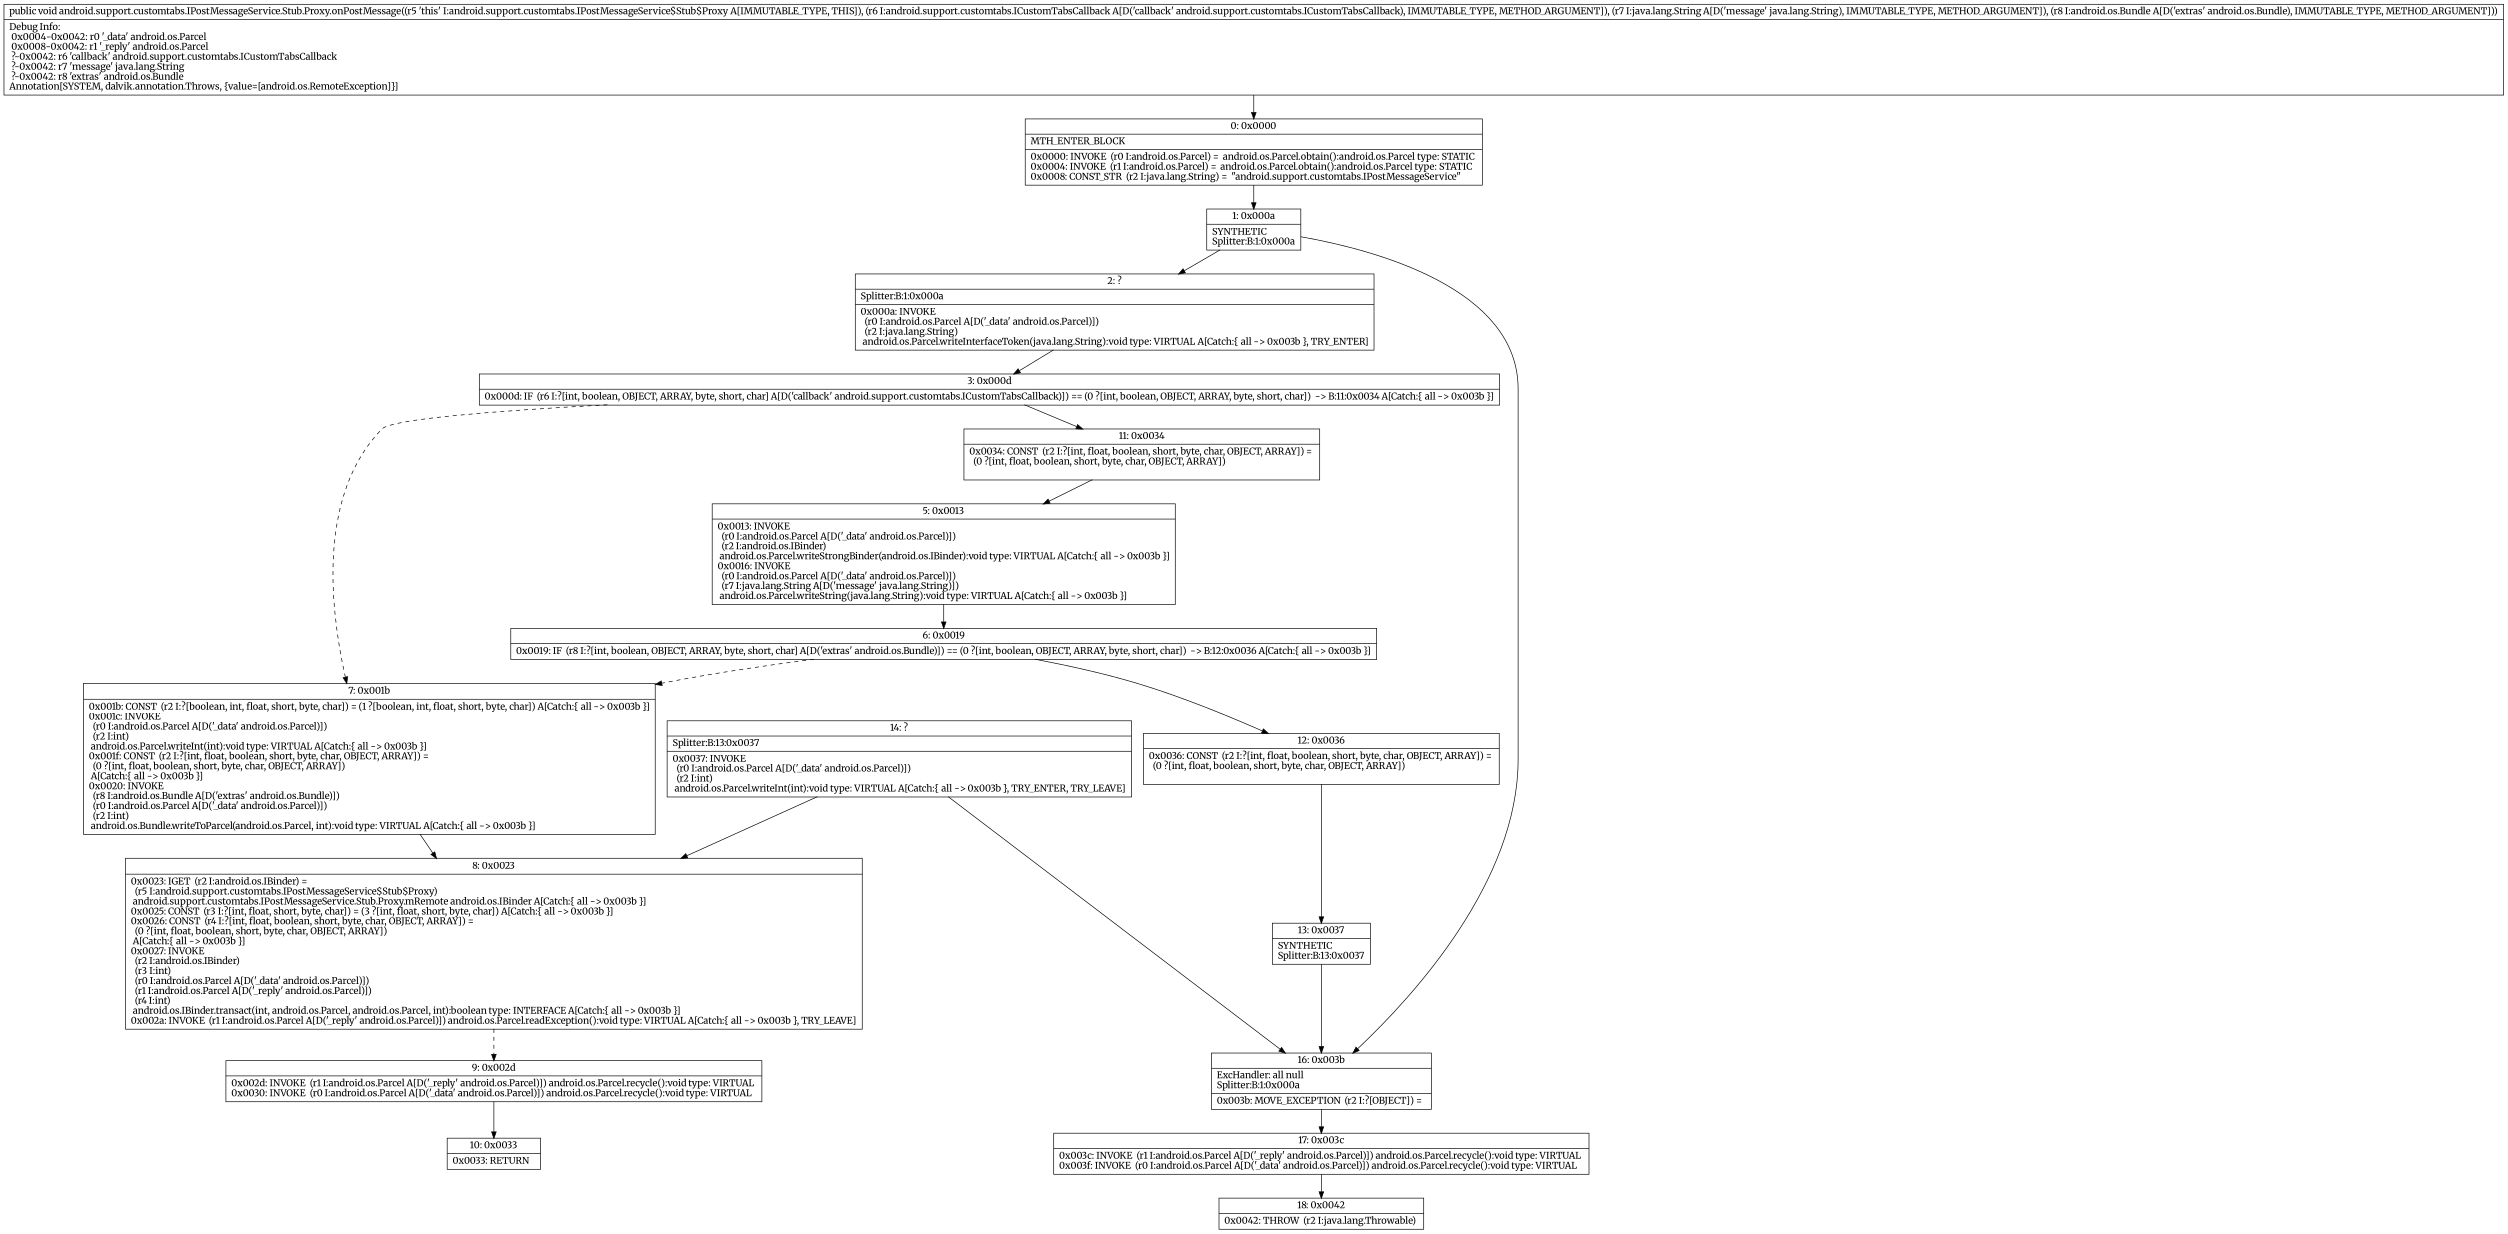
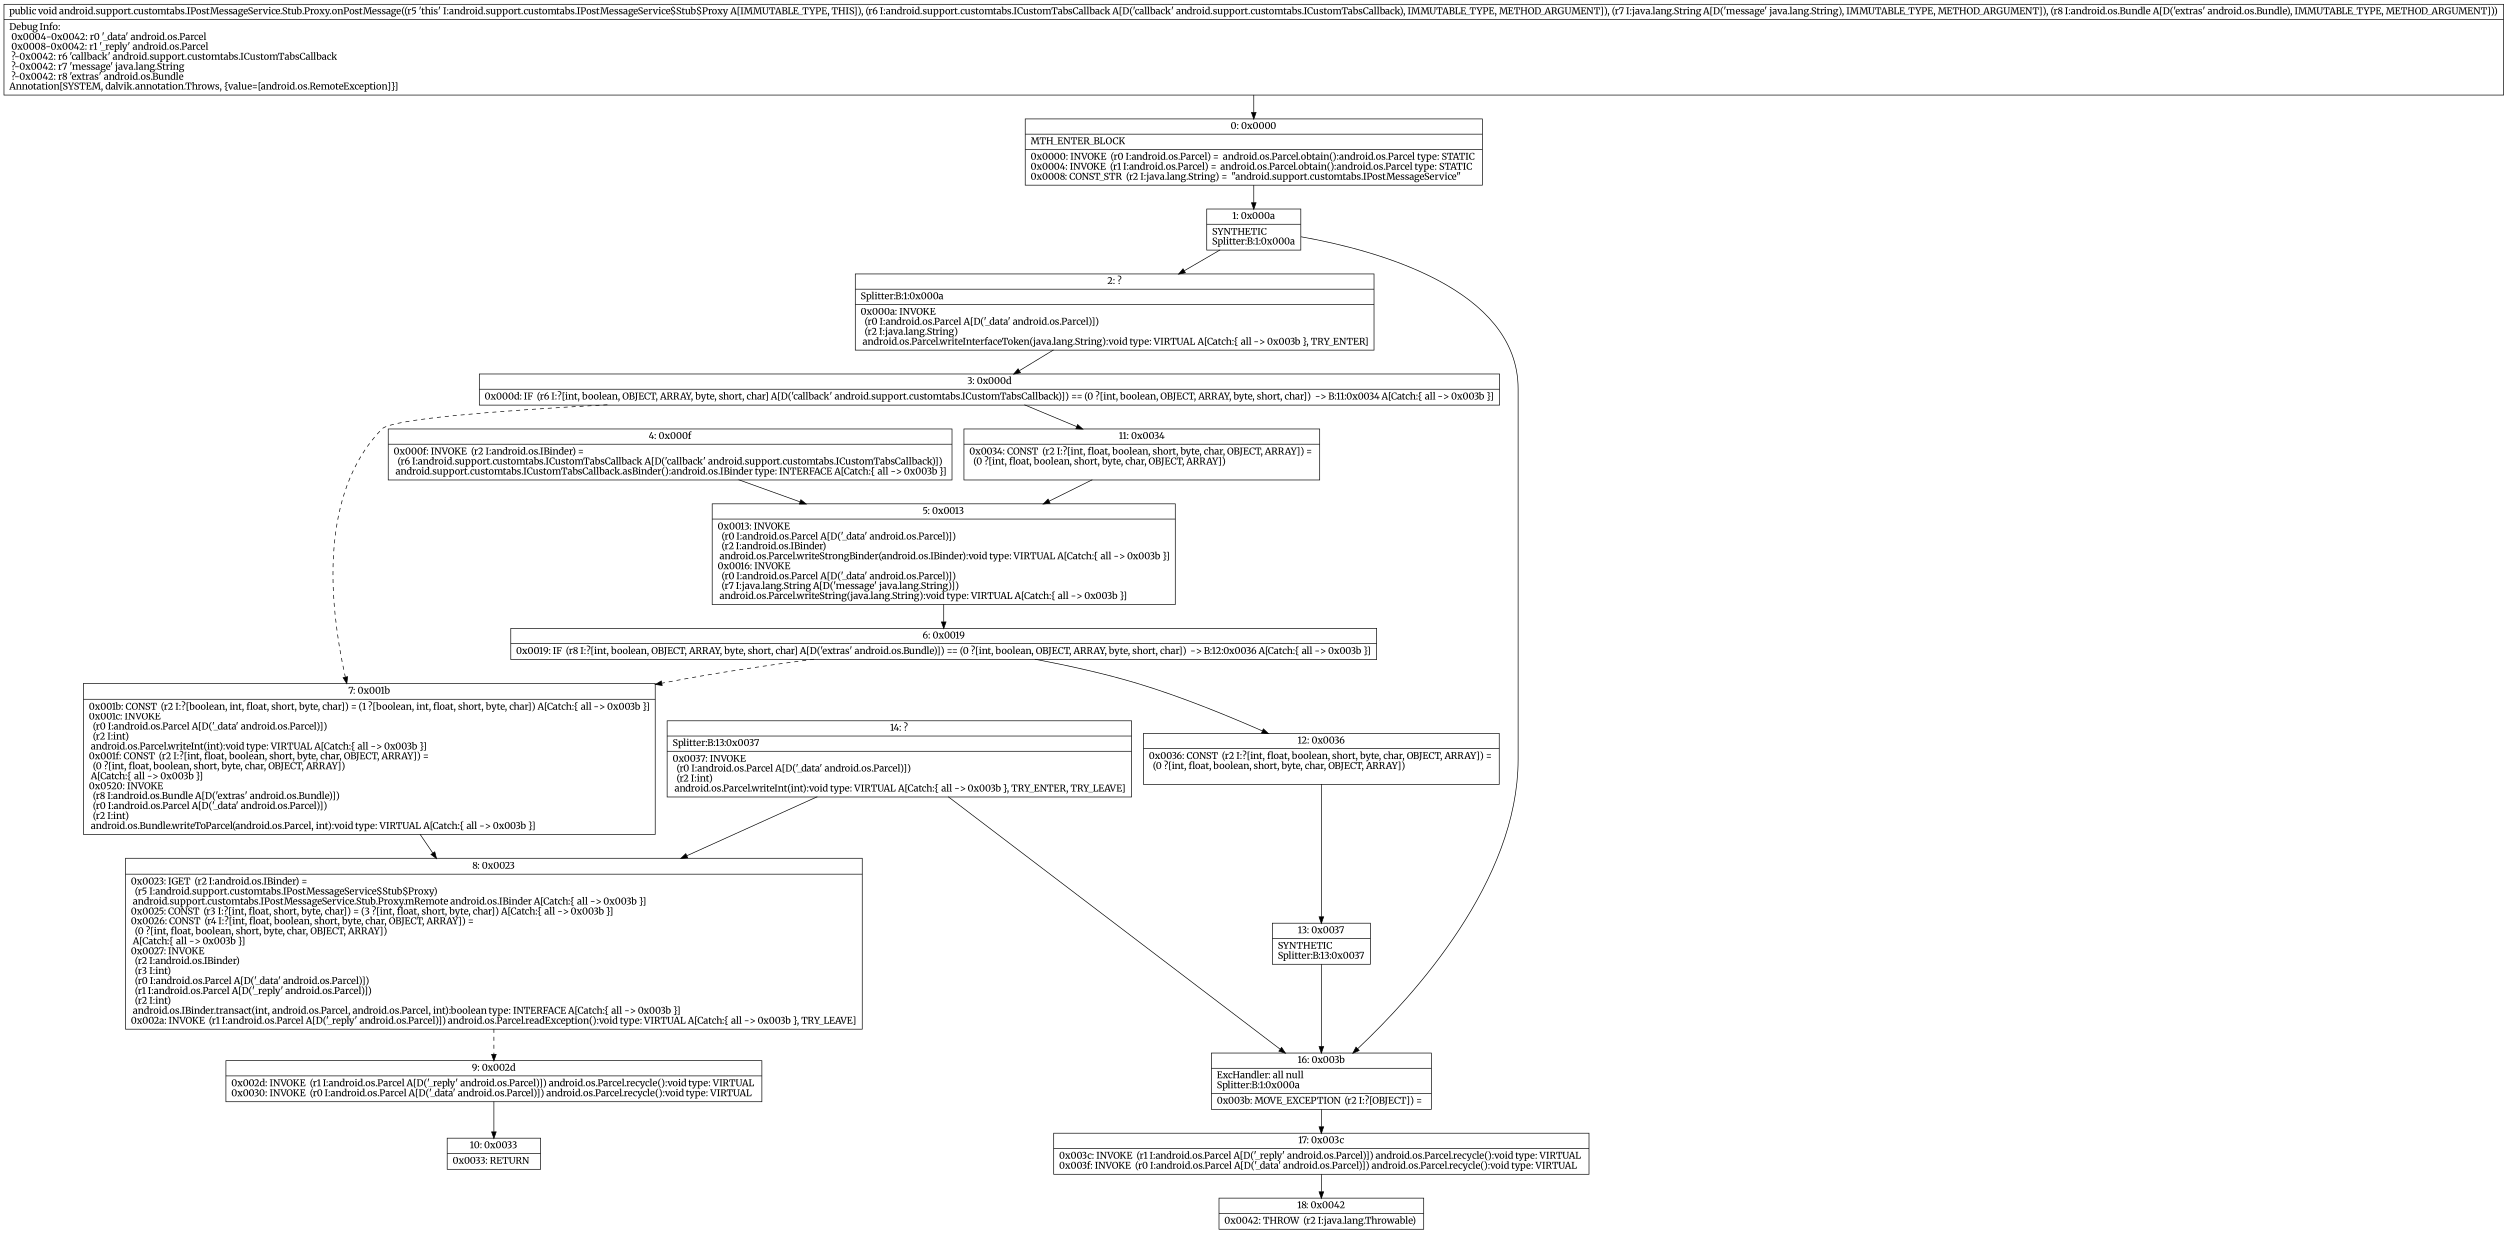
none -> (670, 454)
(129, 786) -> (128, 786)
(151, 1001) -> (151, 1001)
